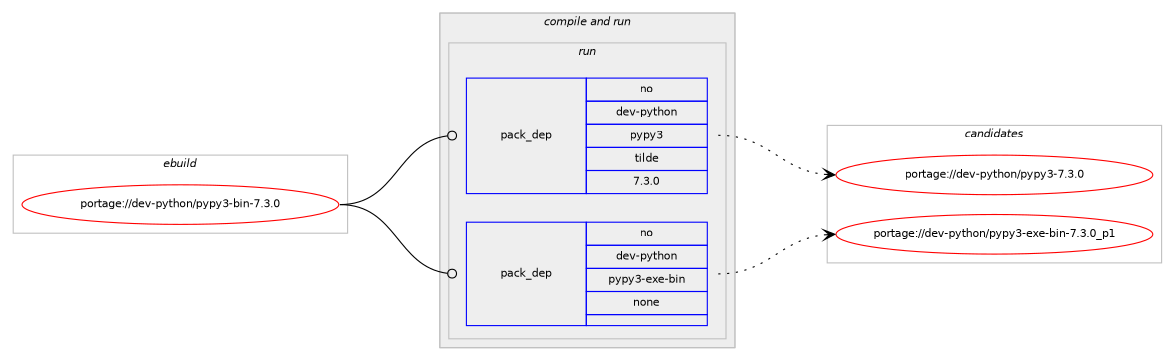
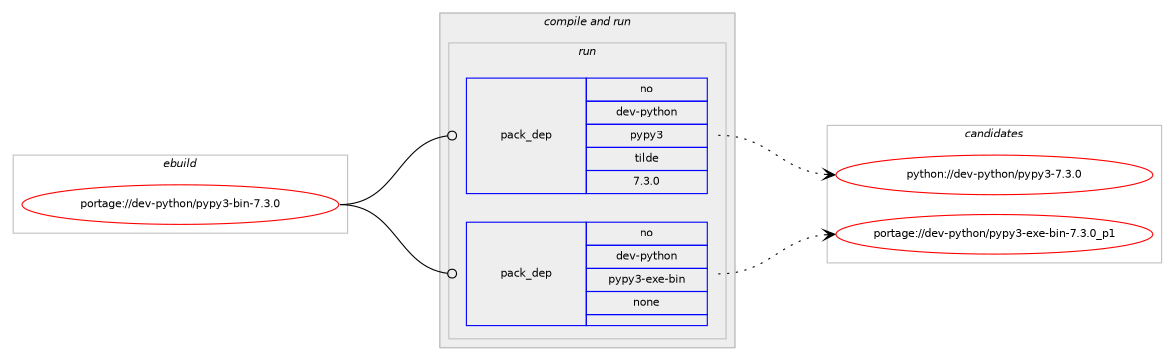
(994, 175) -> (994, 175)
